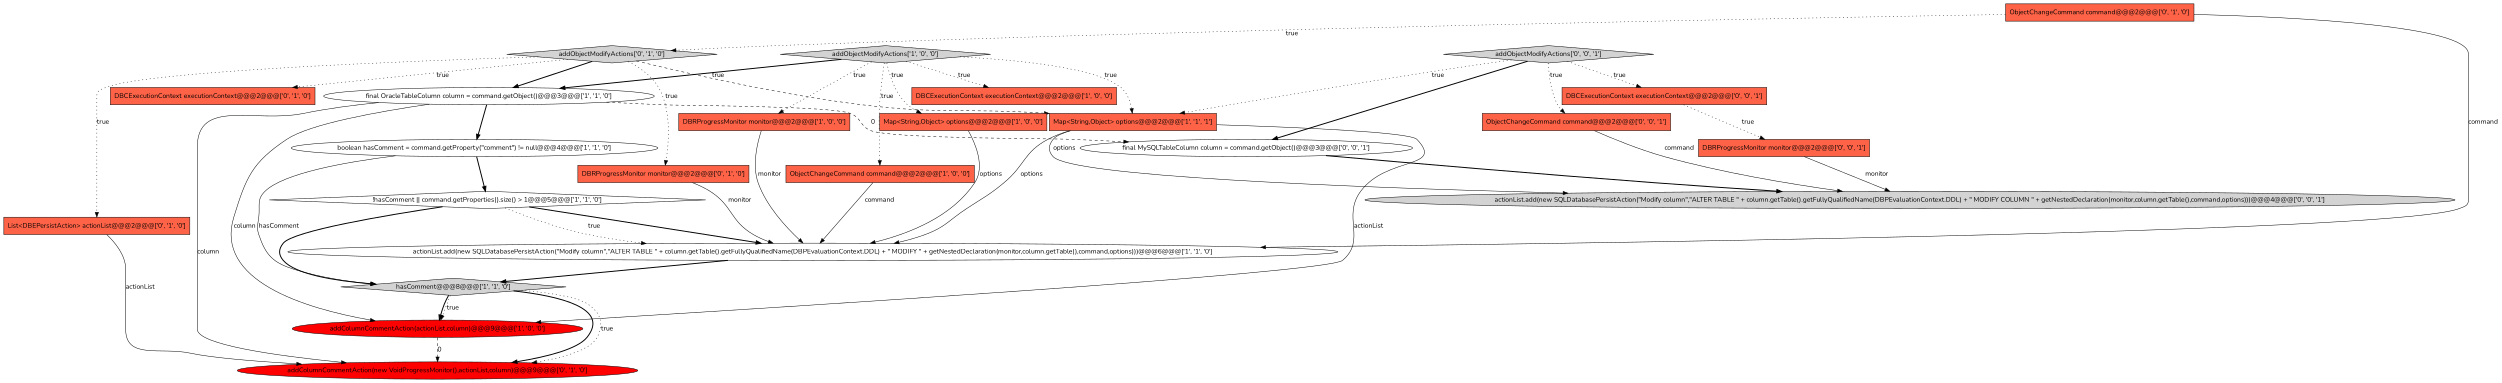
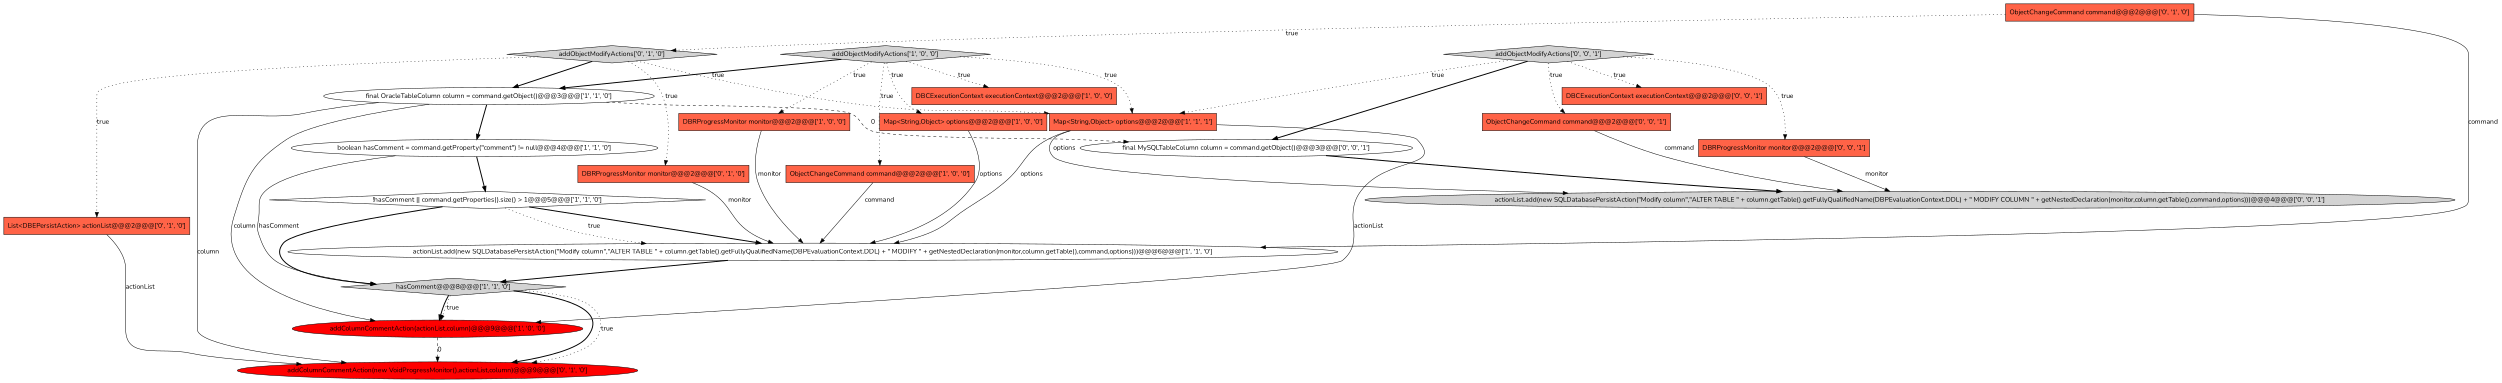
(213, 96) -> none
(839, 102) -> (839, 102)
(1722, 121) -> (1724, 69)
